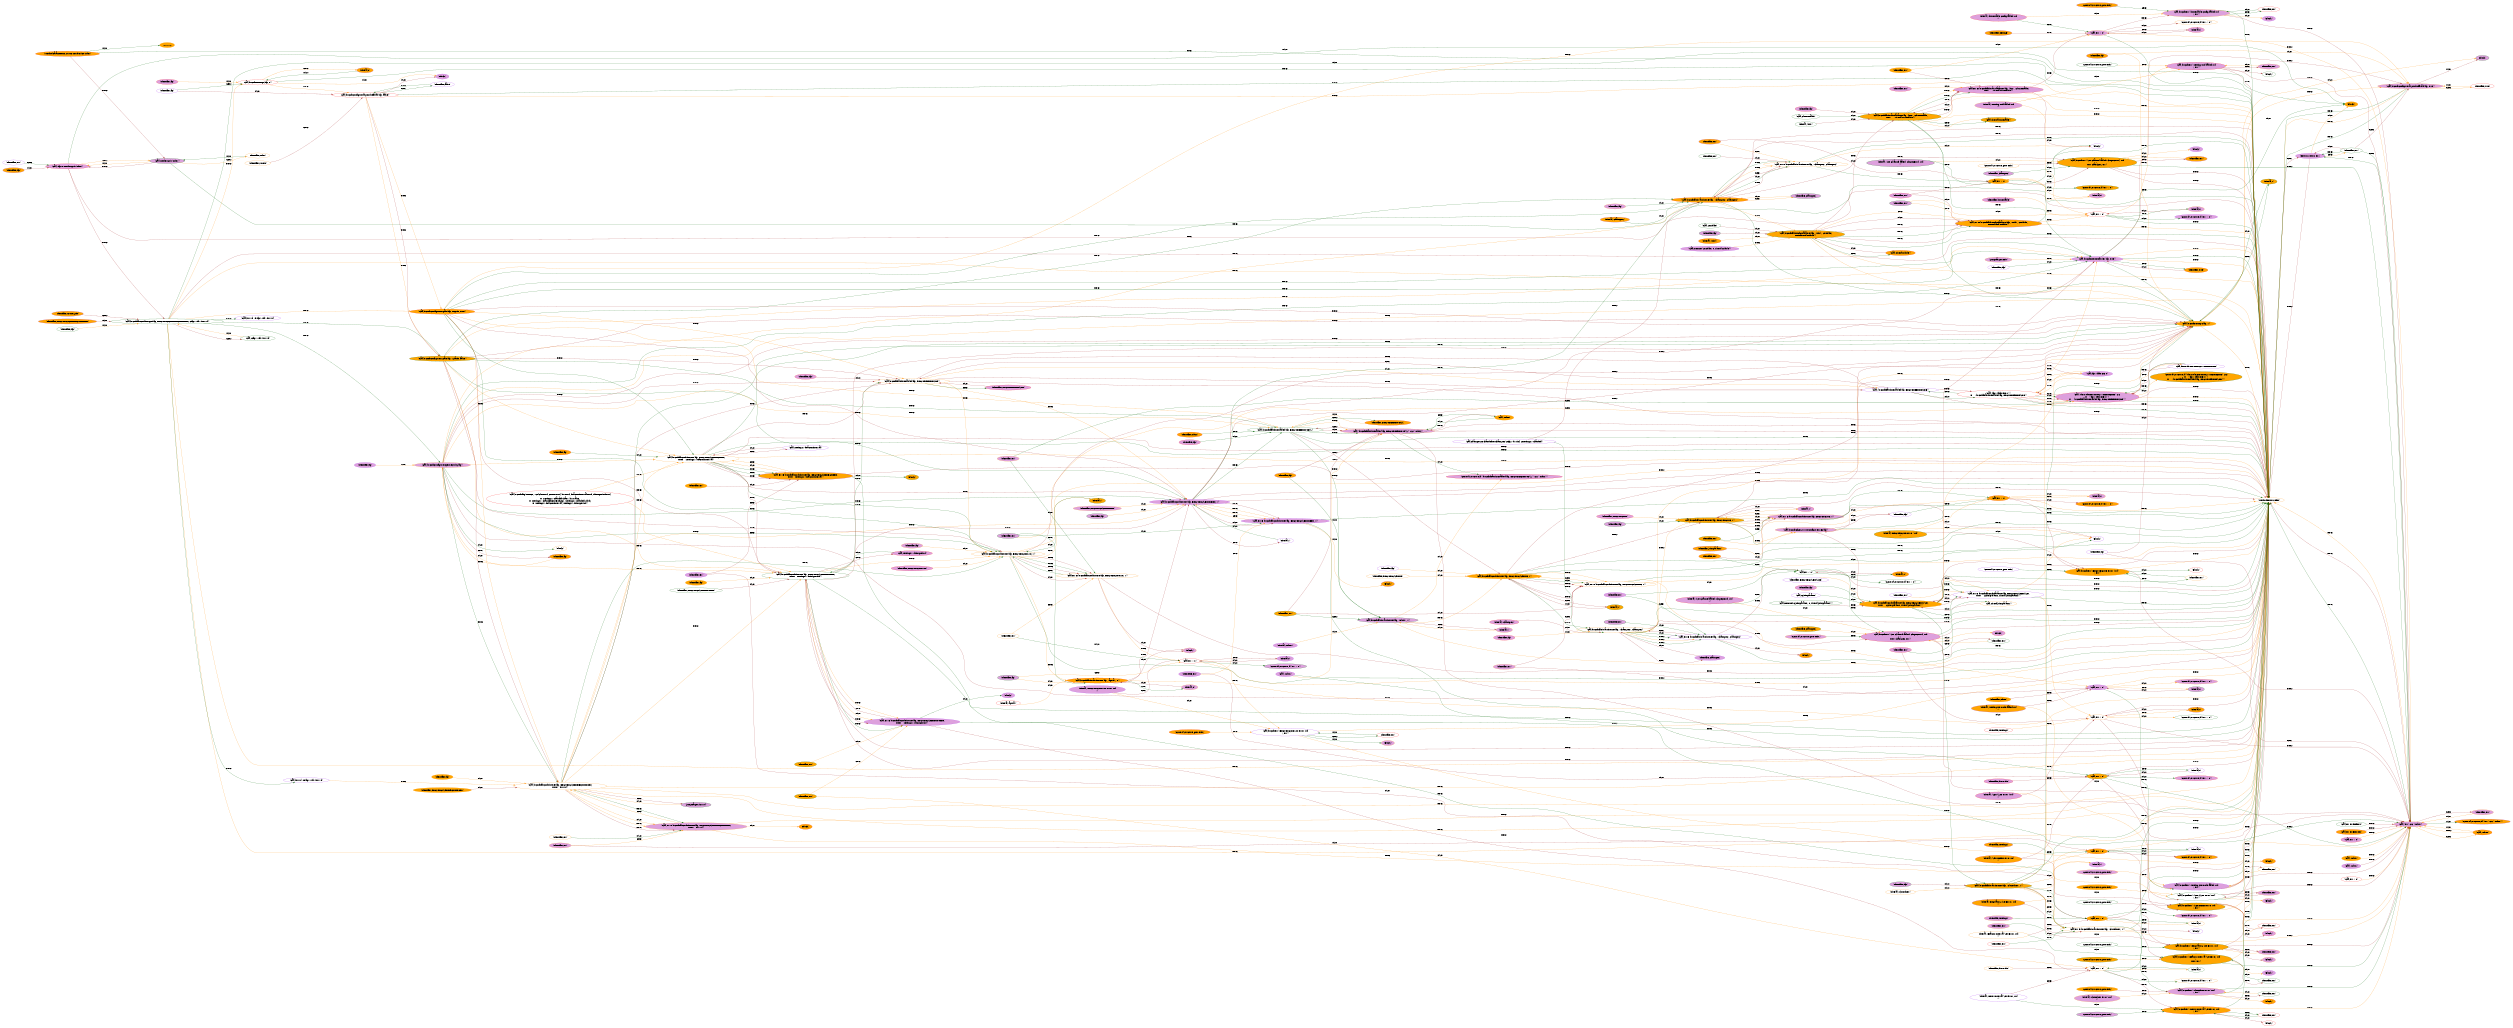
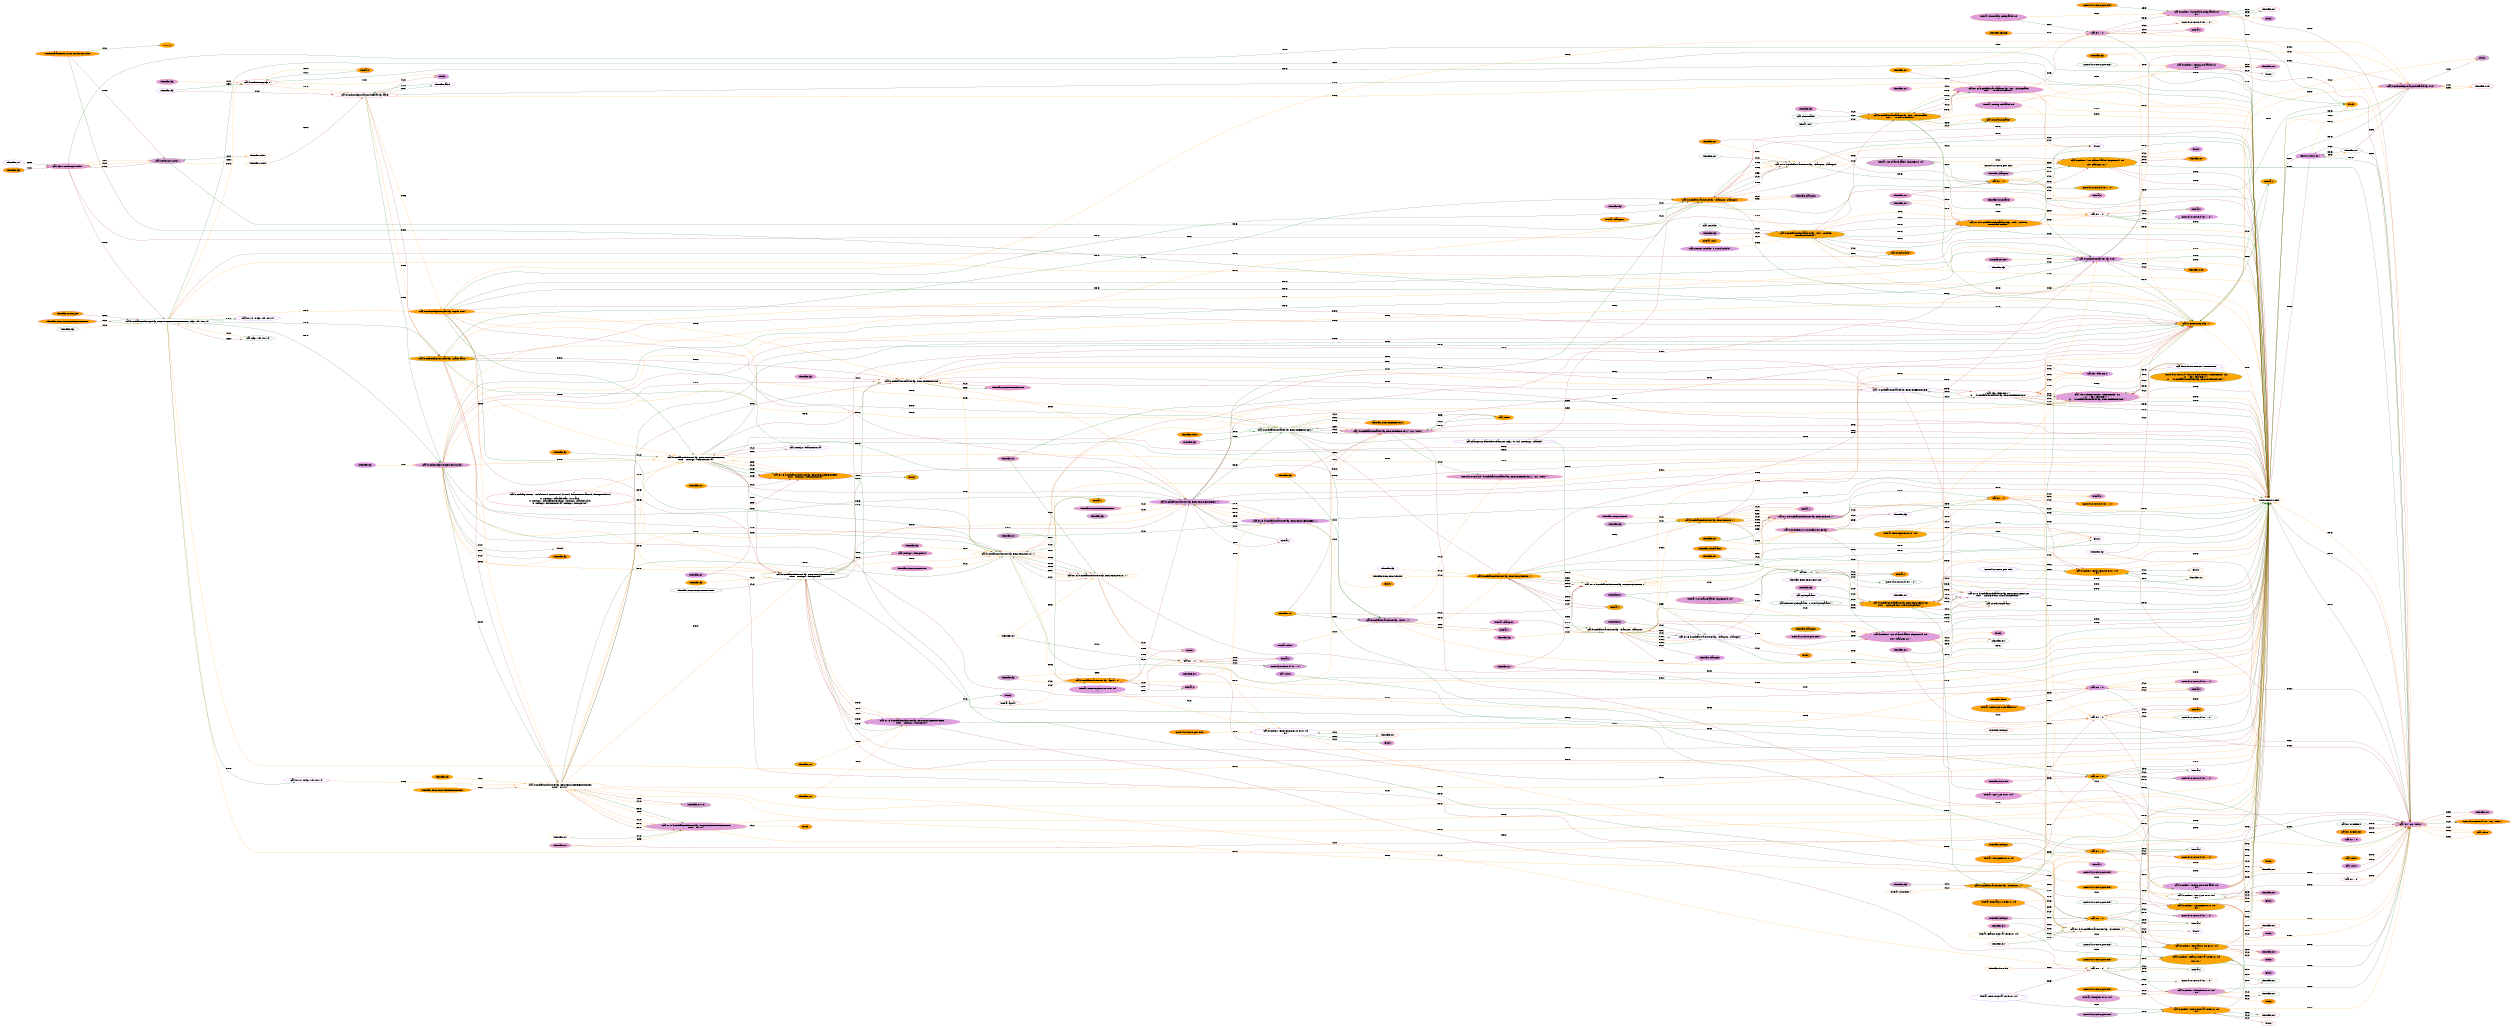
(1379, 56) -> (1015, 250)
none -> (397, 281)
(2119, 415) -> (1947, 511)
(753, 533) -> (753, 533)
(696, 805) -> (696, 805)
